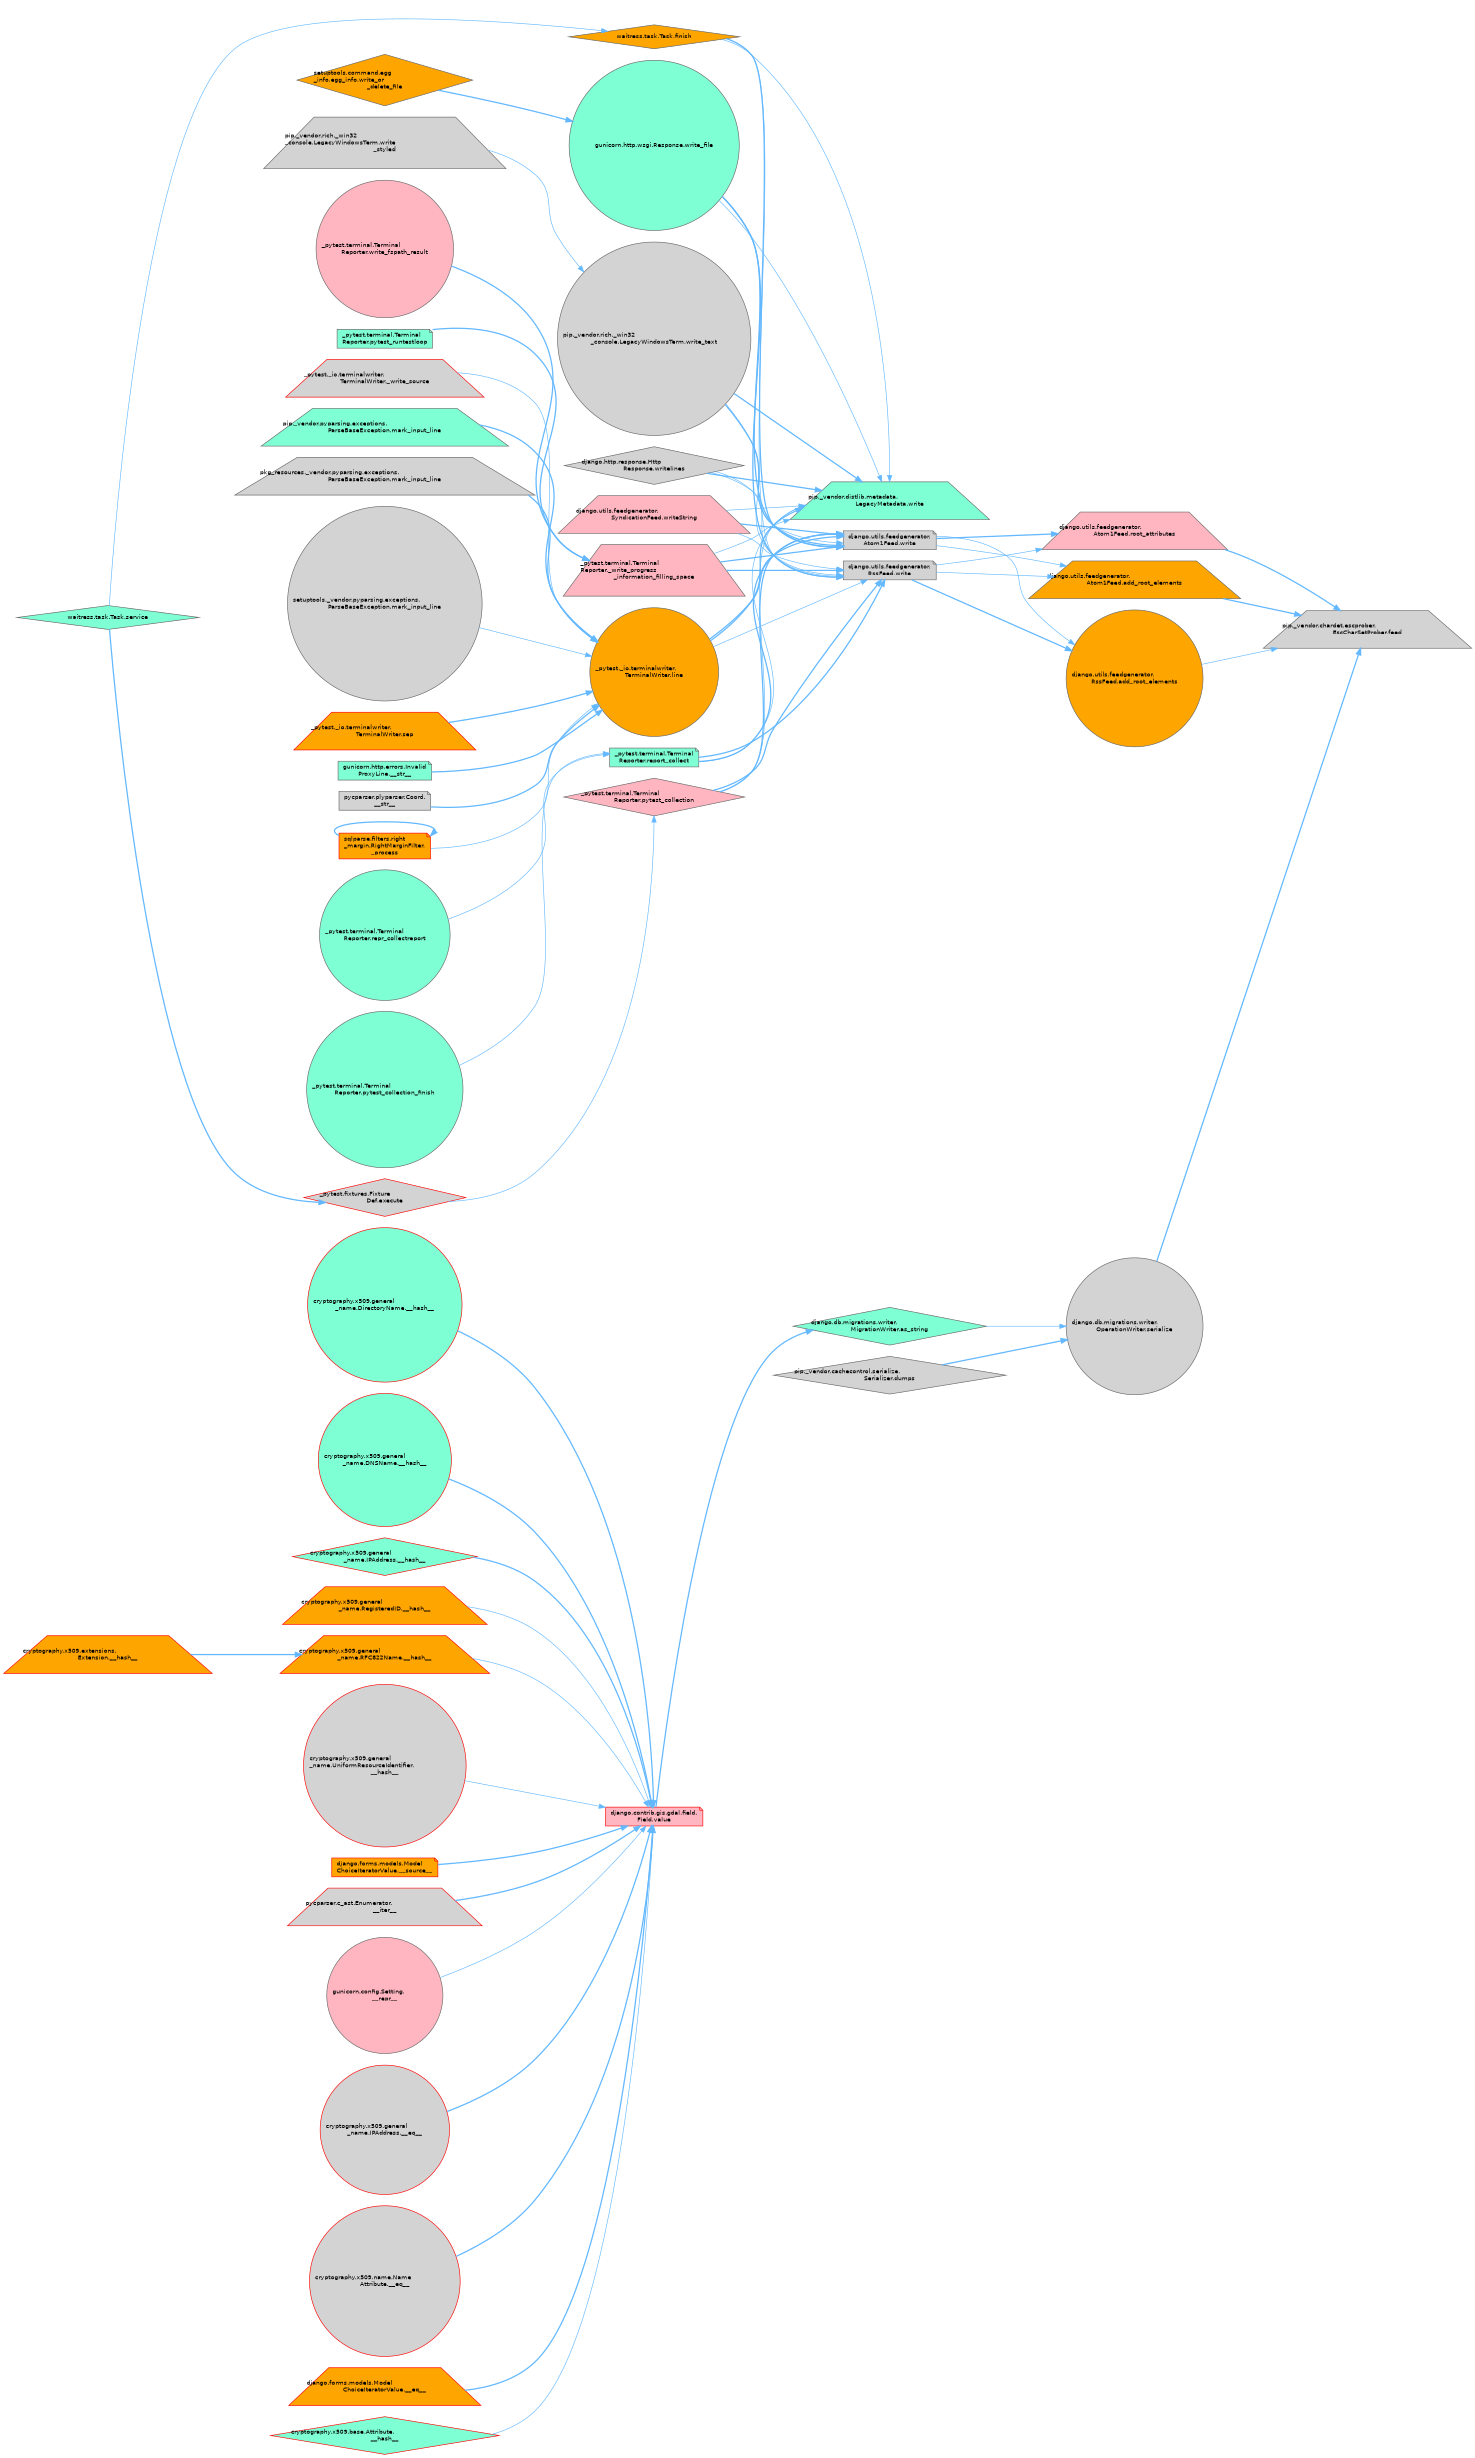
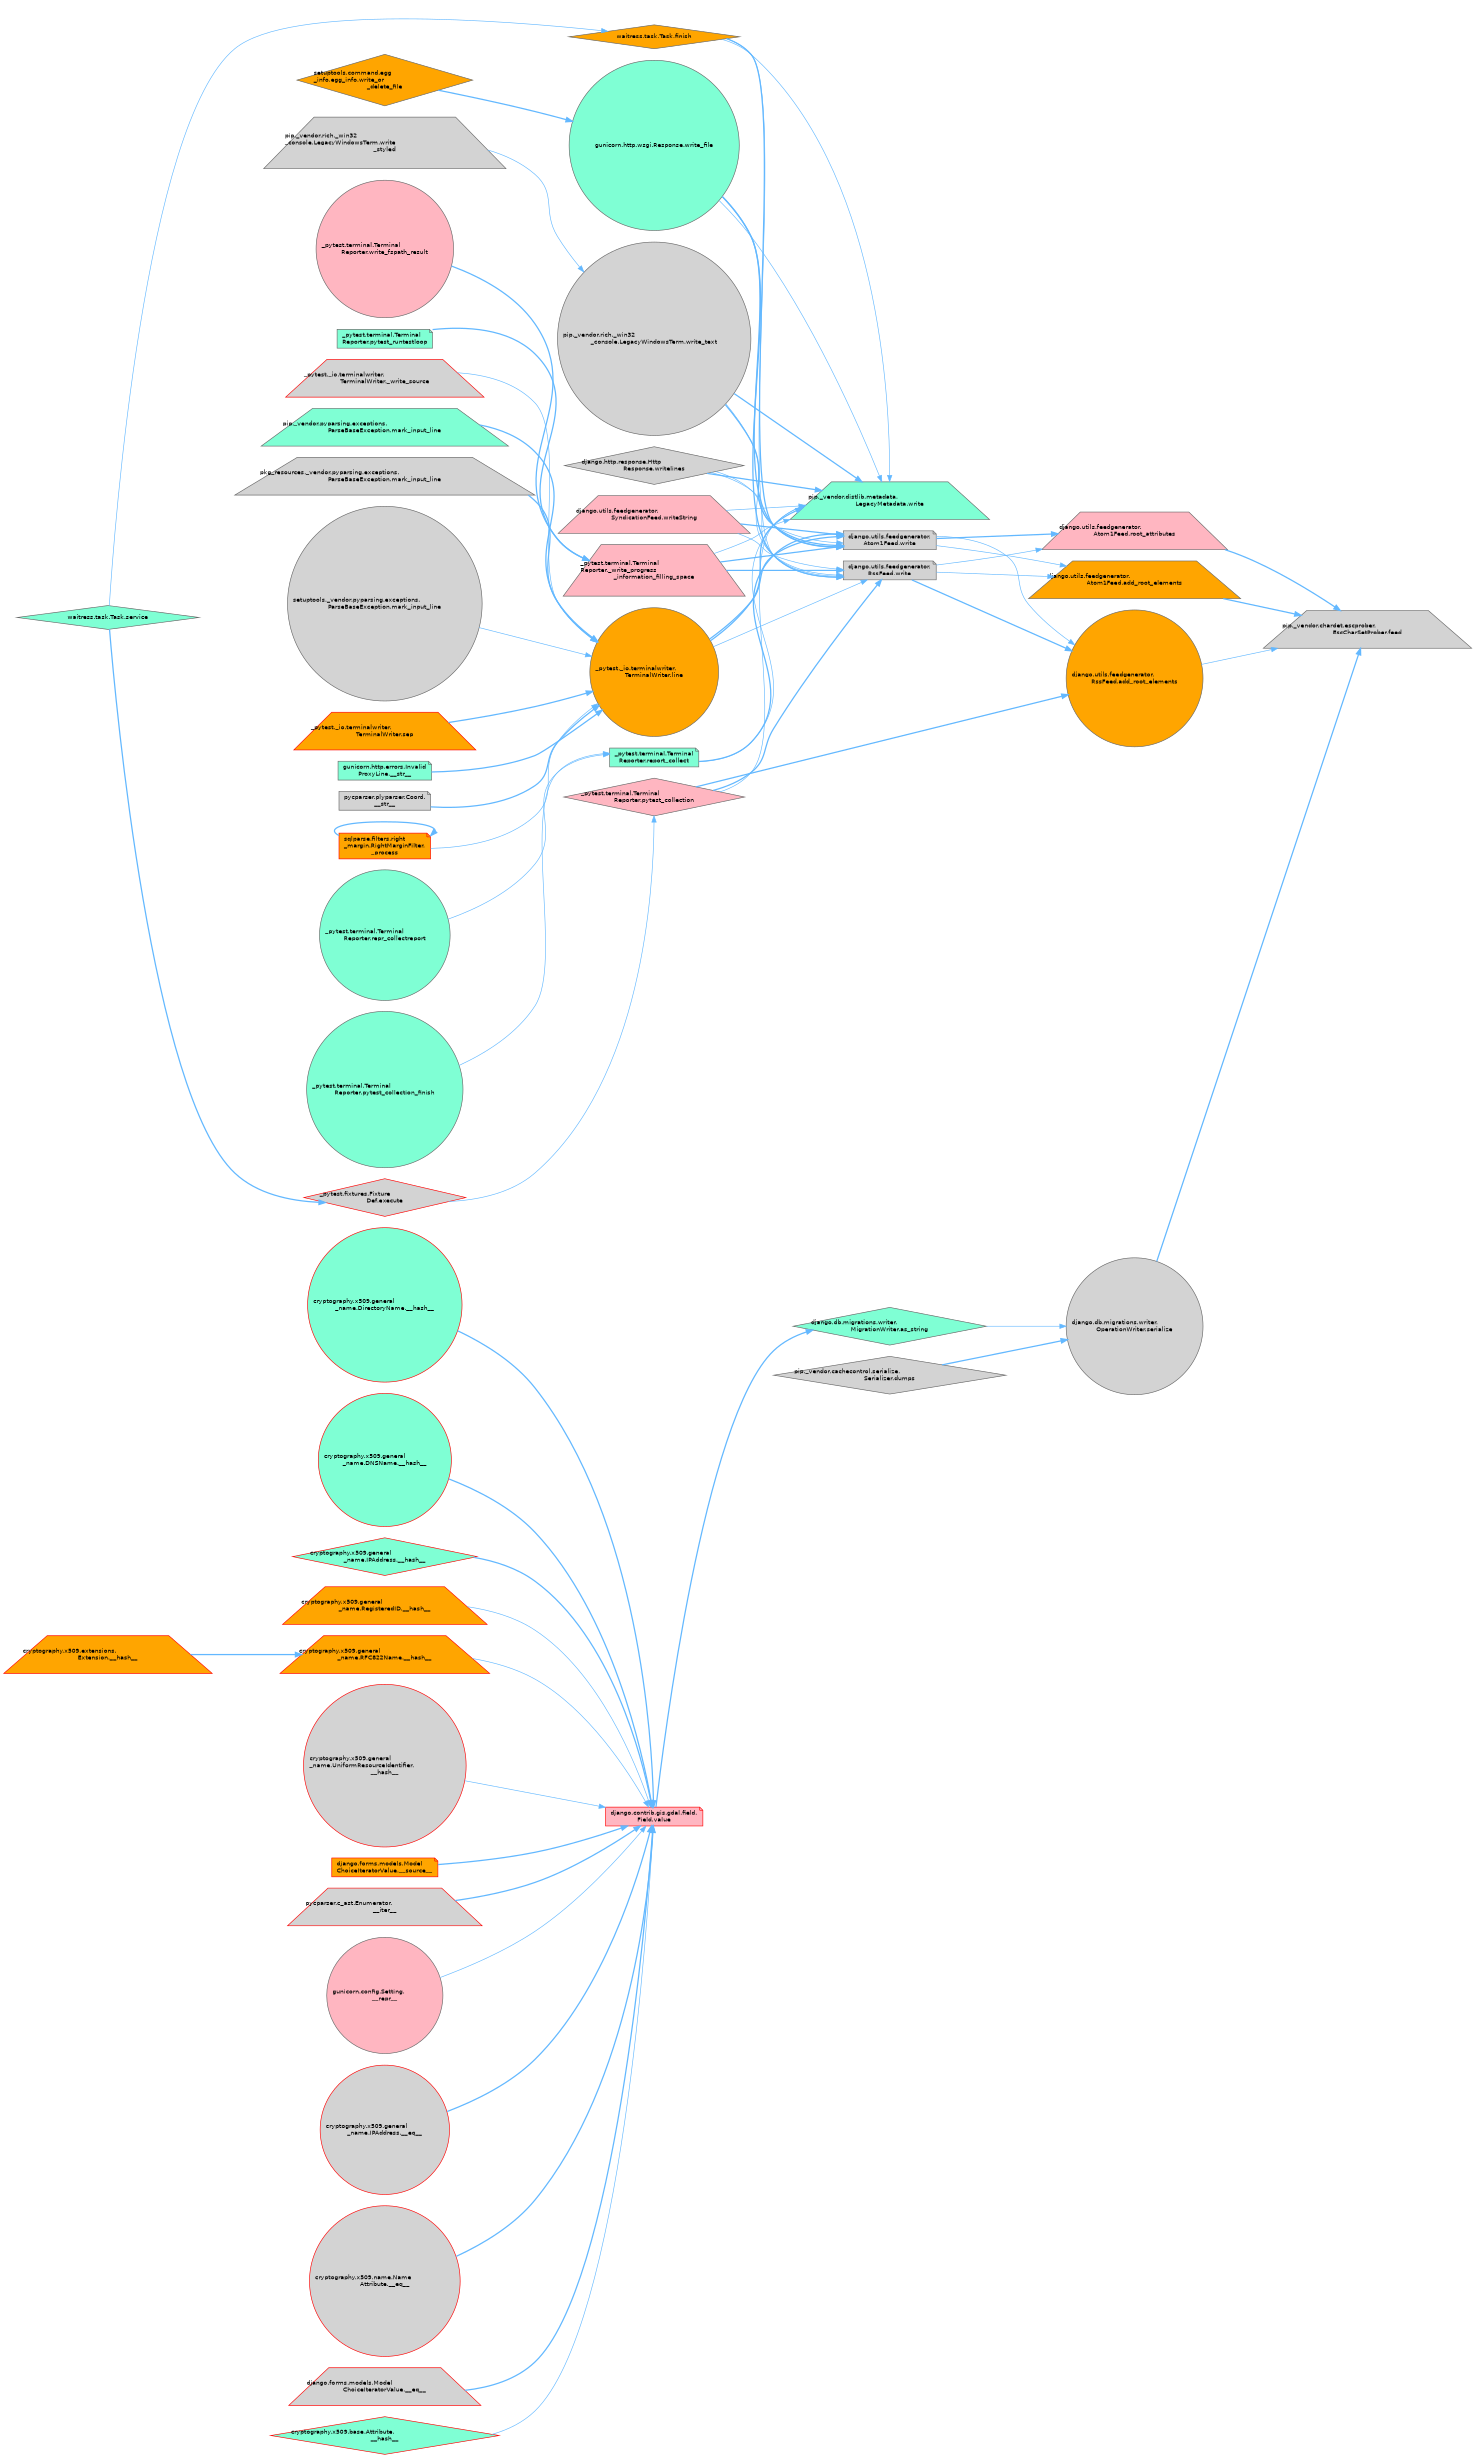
(761, 648) -> (879, 742)
(809, 694) -> none
(385, 2387) -> (385, 2387)
